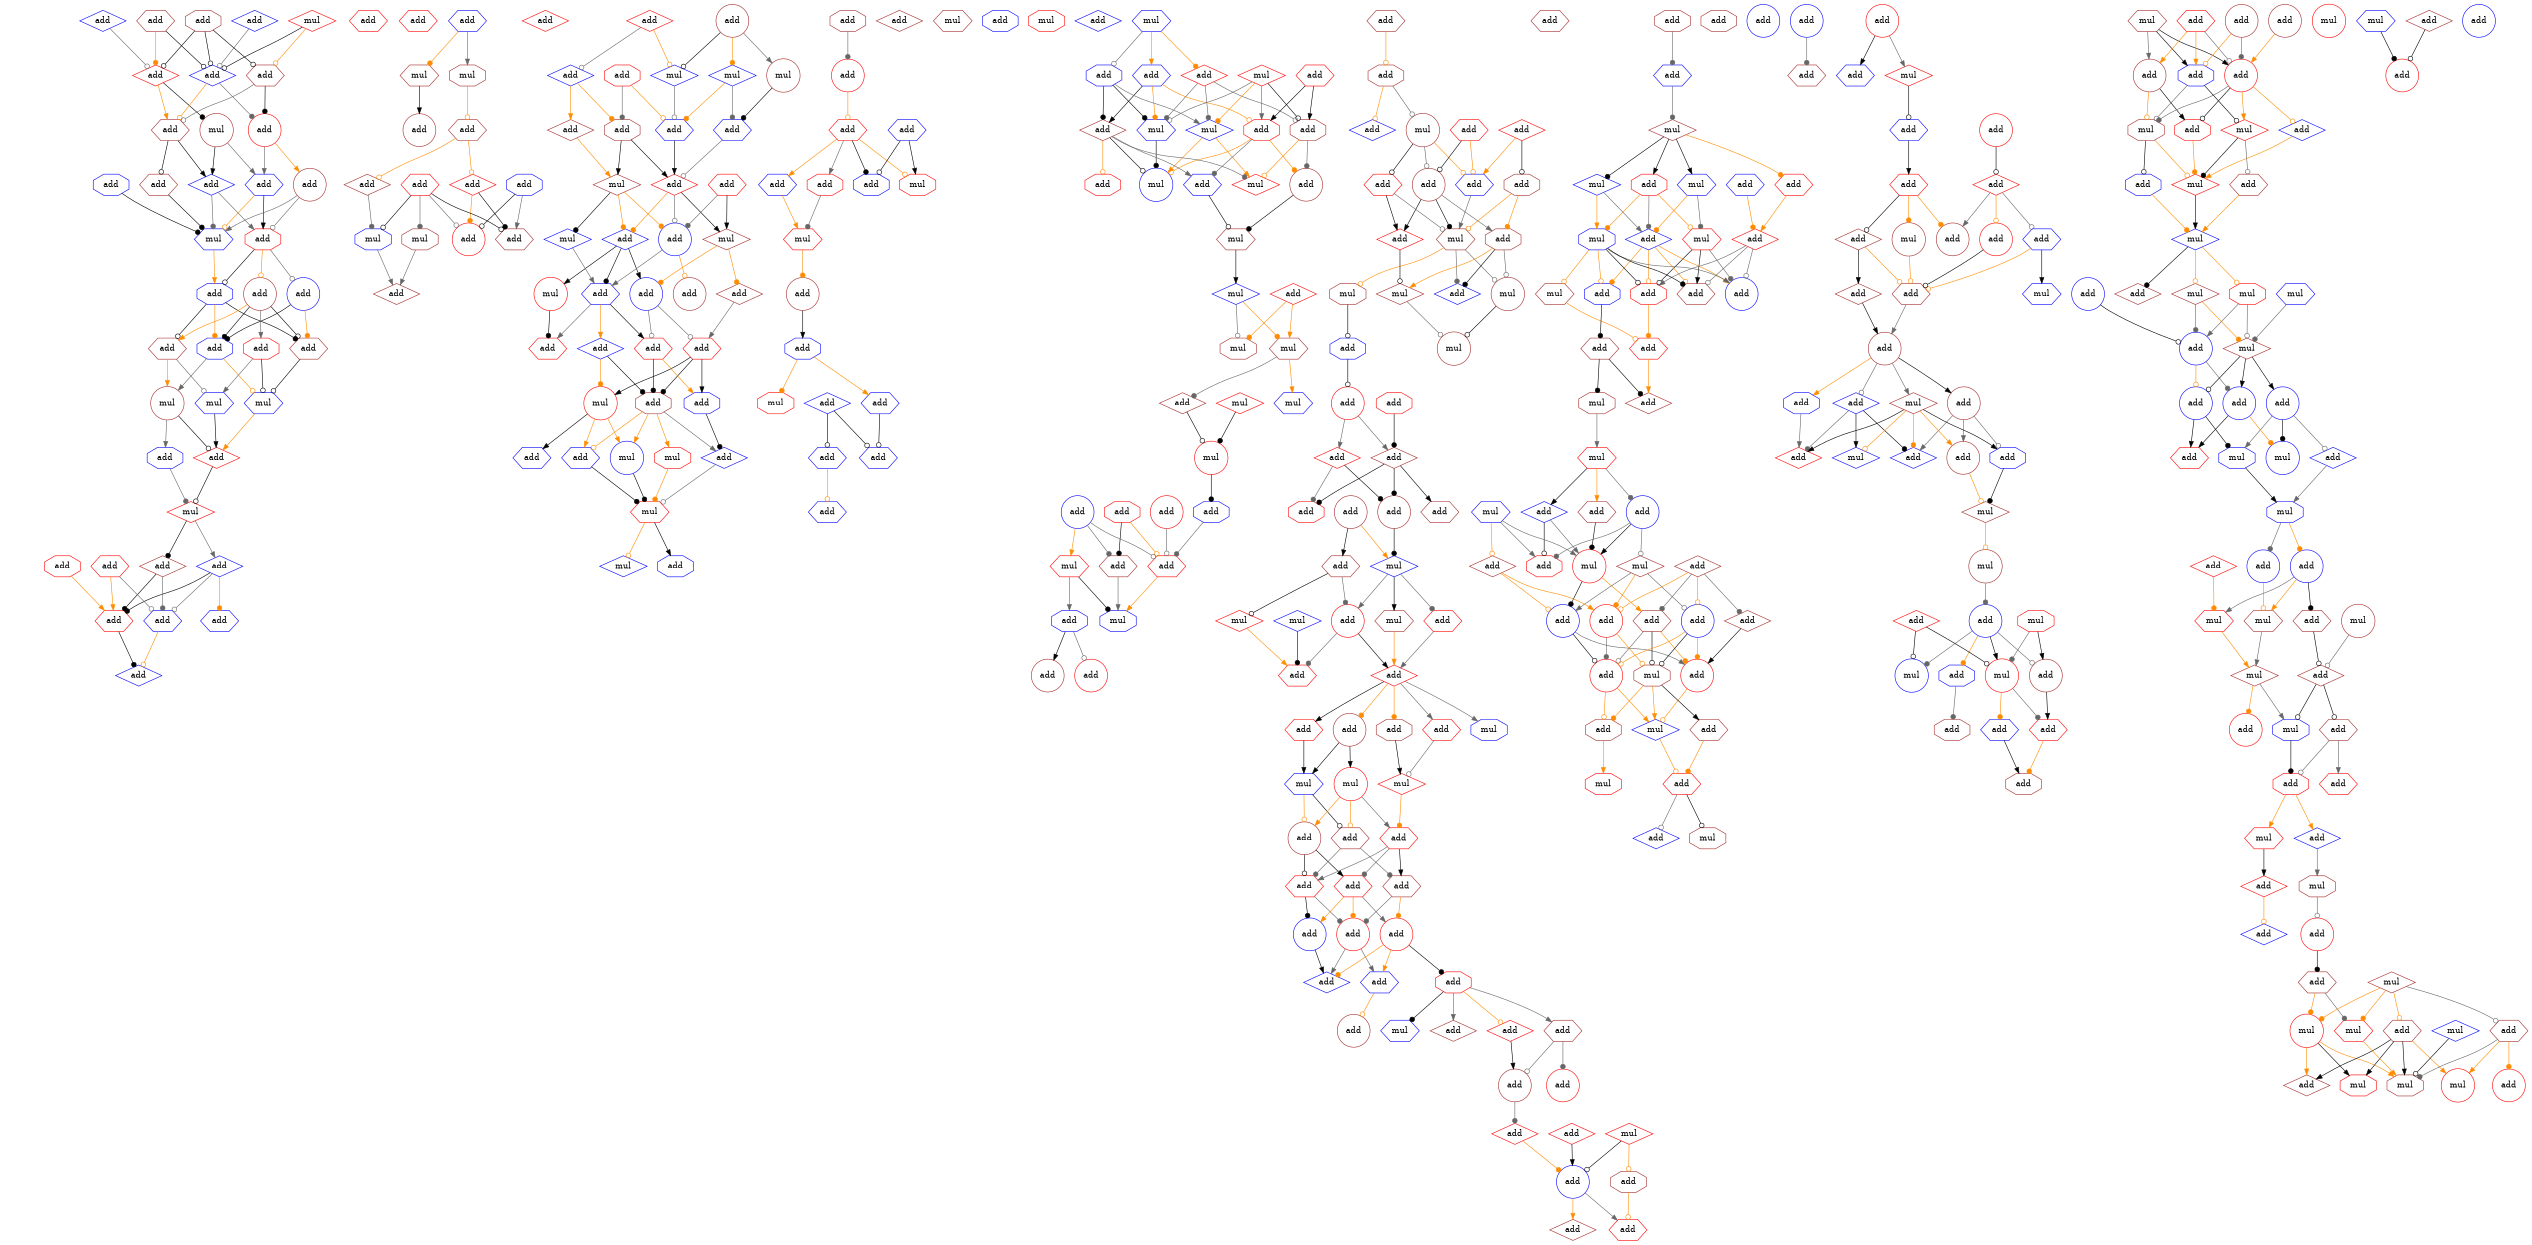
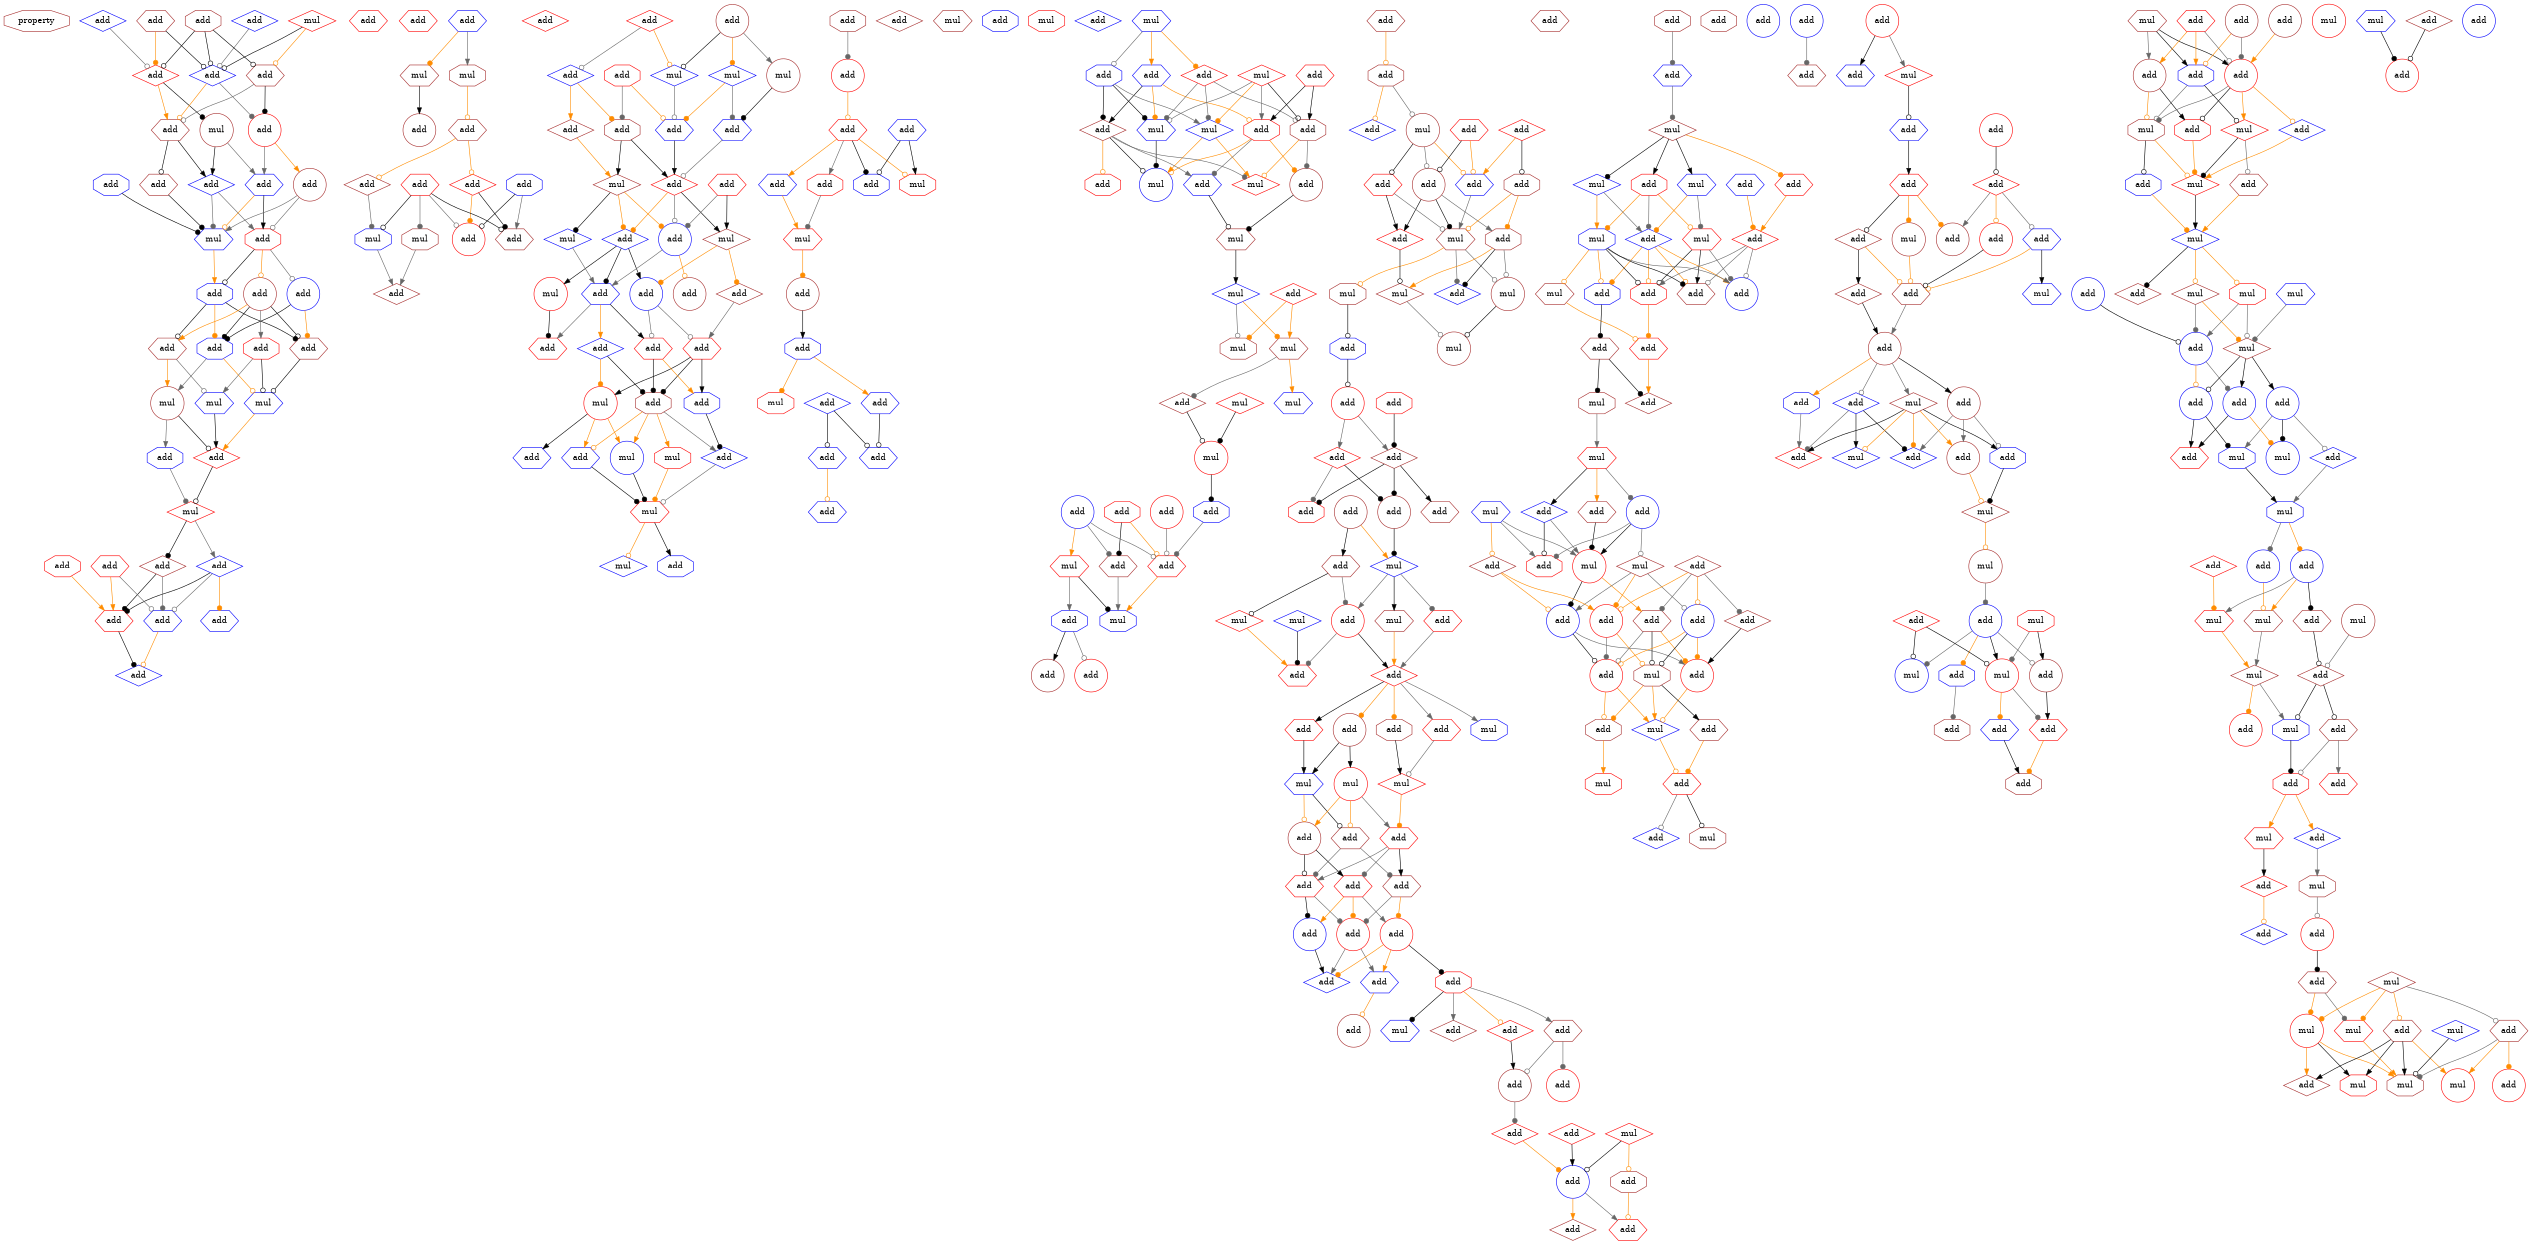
none -> (37, 21)
